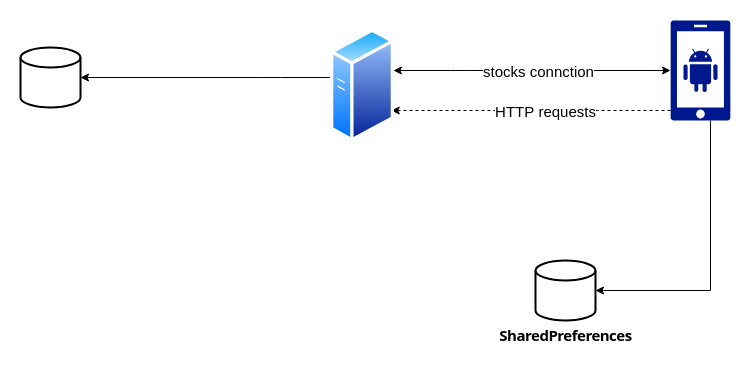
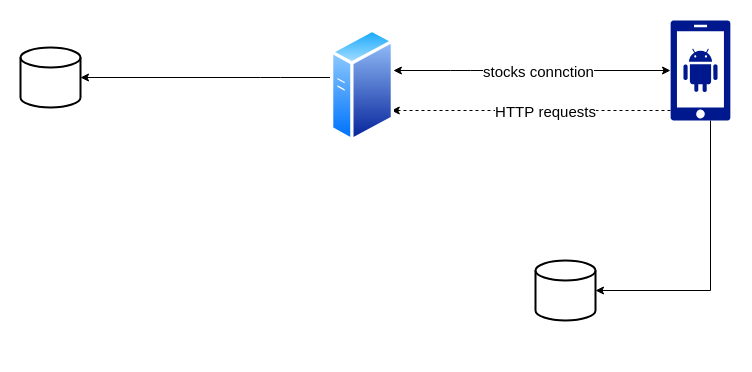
(566, 336) -> none
